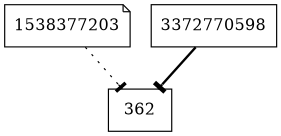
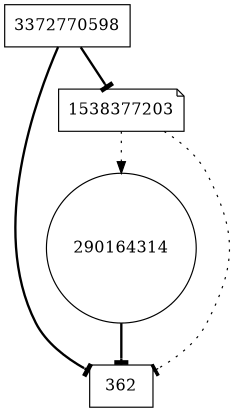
none -> (93, 66)
none -> (121, 248)
